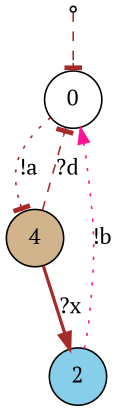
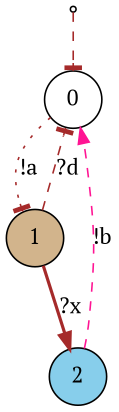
(35, 238) -> (35, 238)
(94, 246) -> (94, 246)
